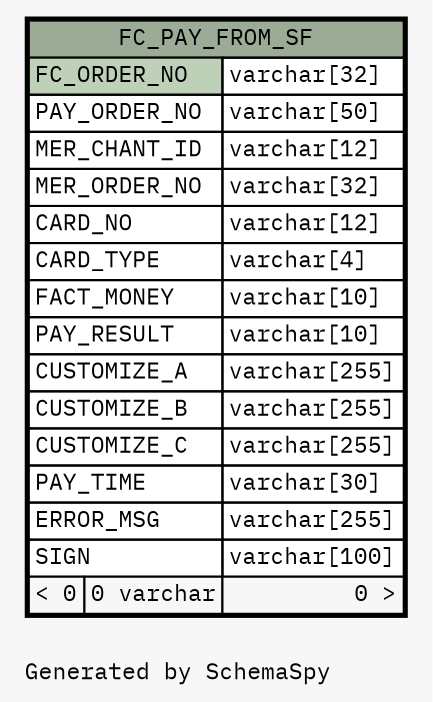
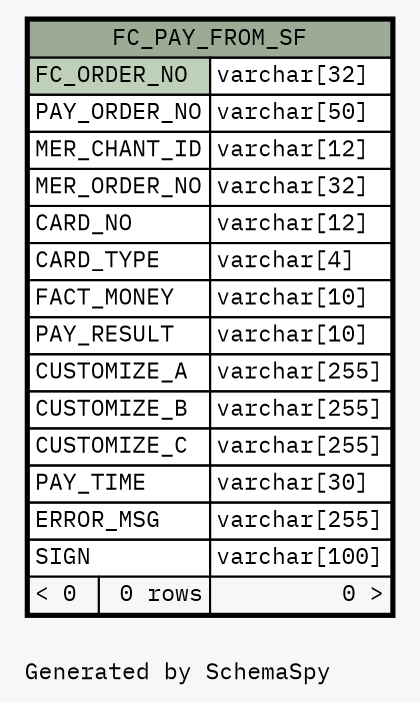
(153, 594) -> (162, 594)
